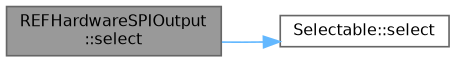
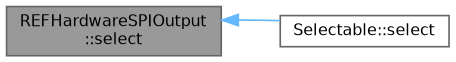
(243, 42) -> (259, 20)
